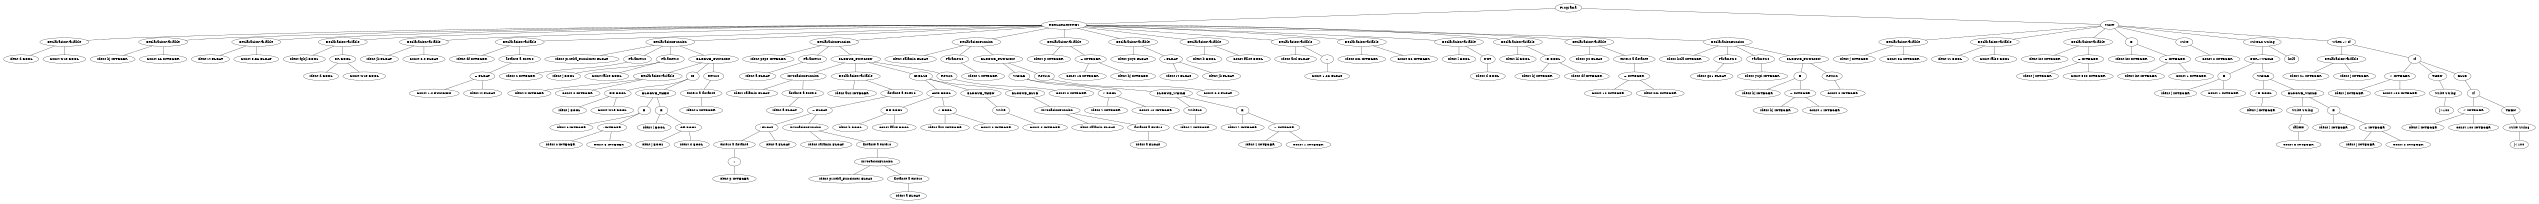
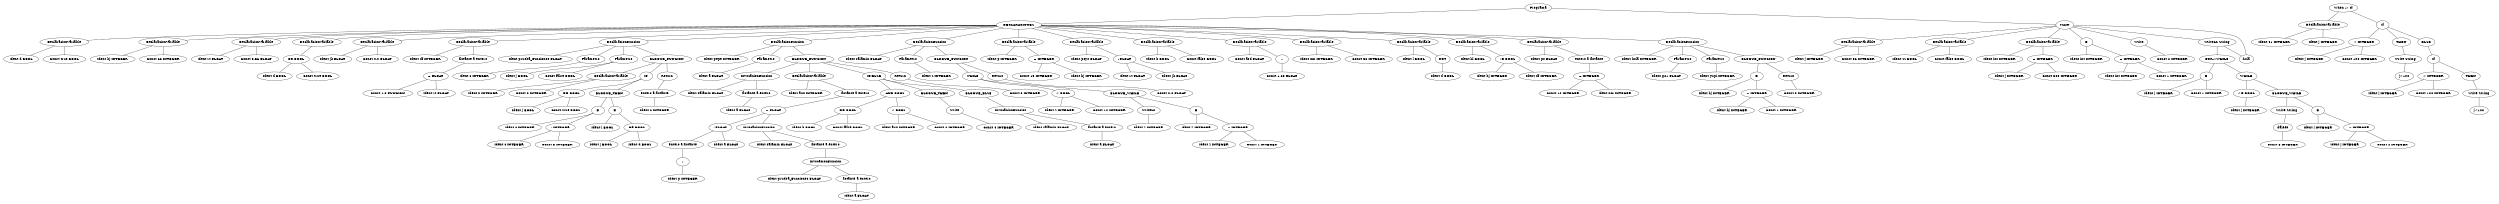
(2223, 33) -> (2166, 28)
(304, 59) -> none
(1296, 59) -> (1250, 59)
